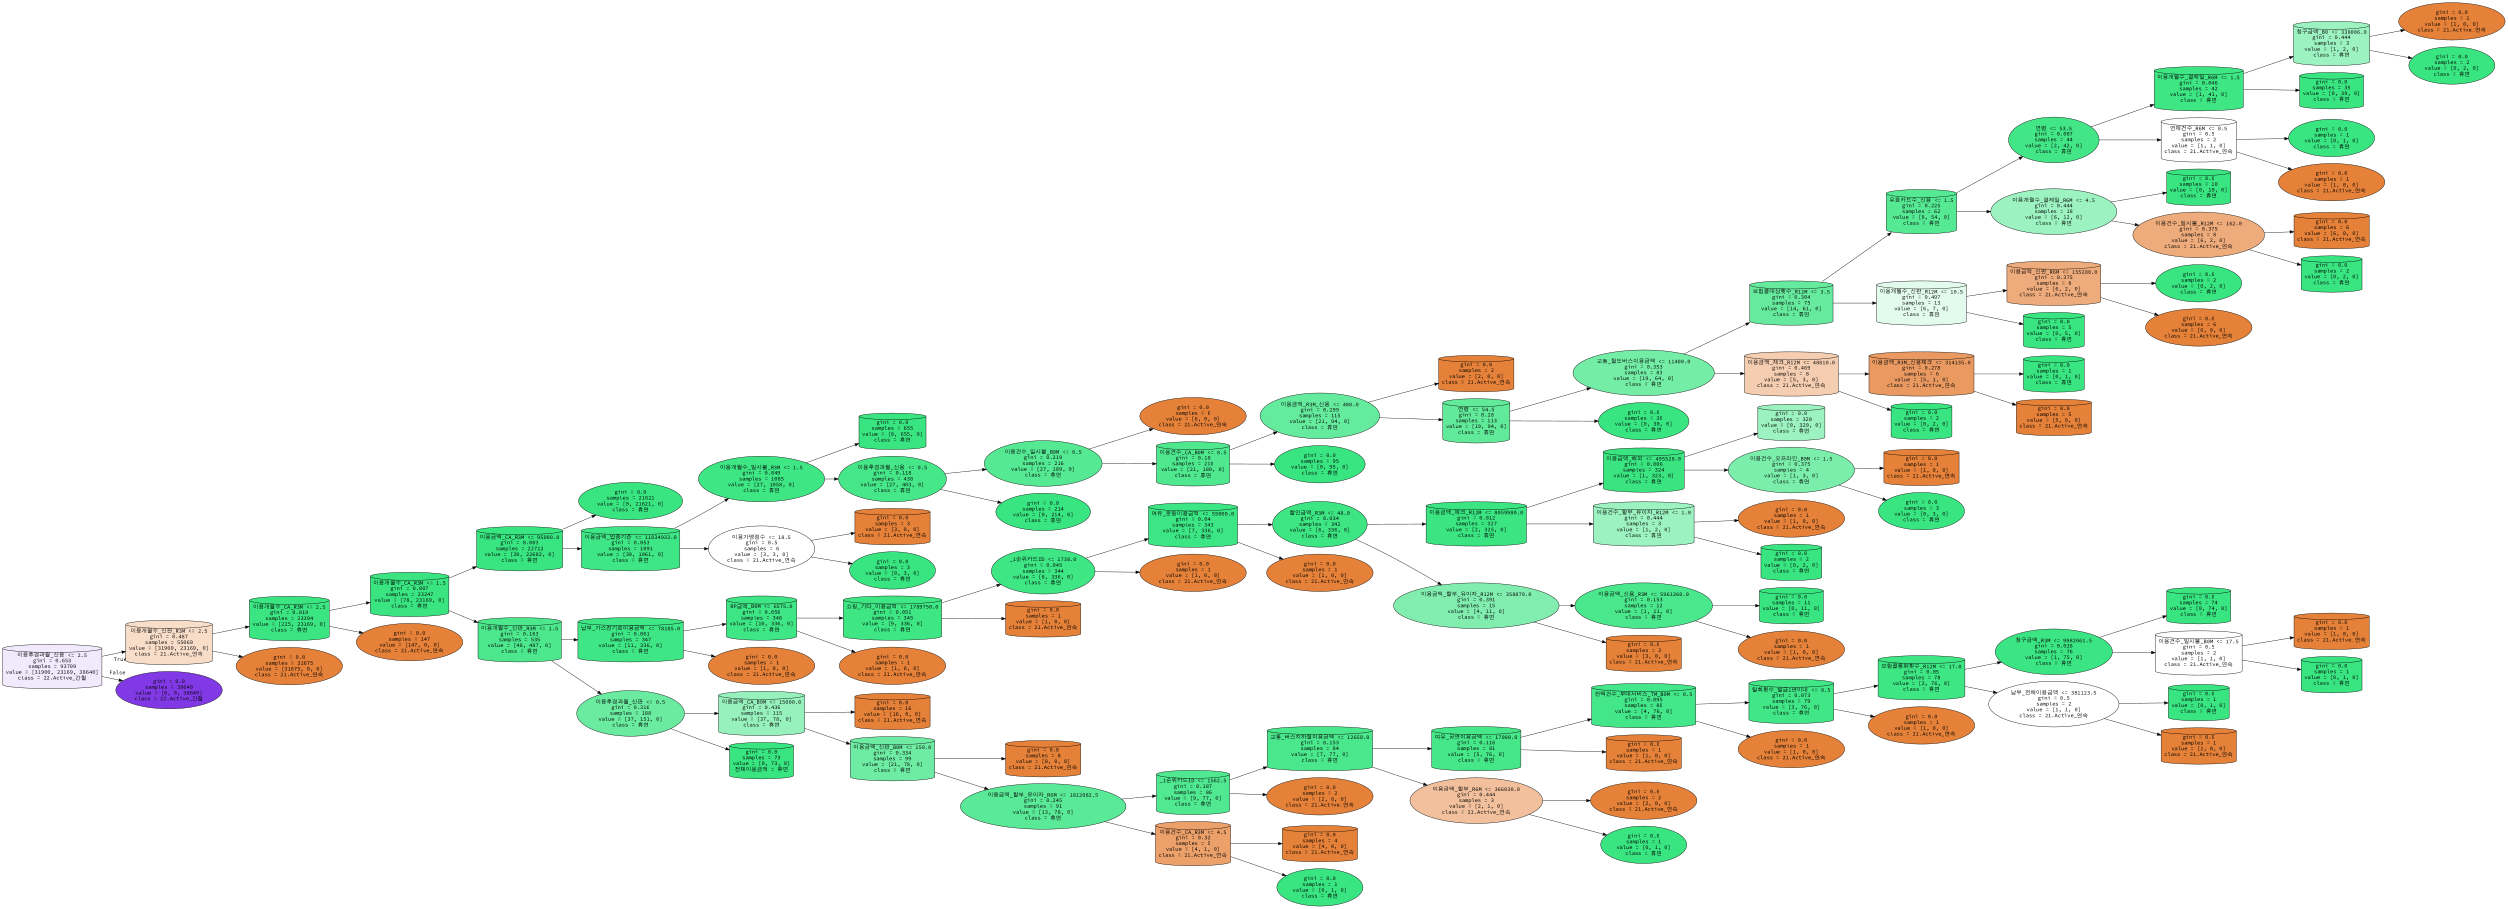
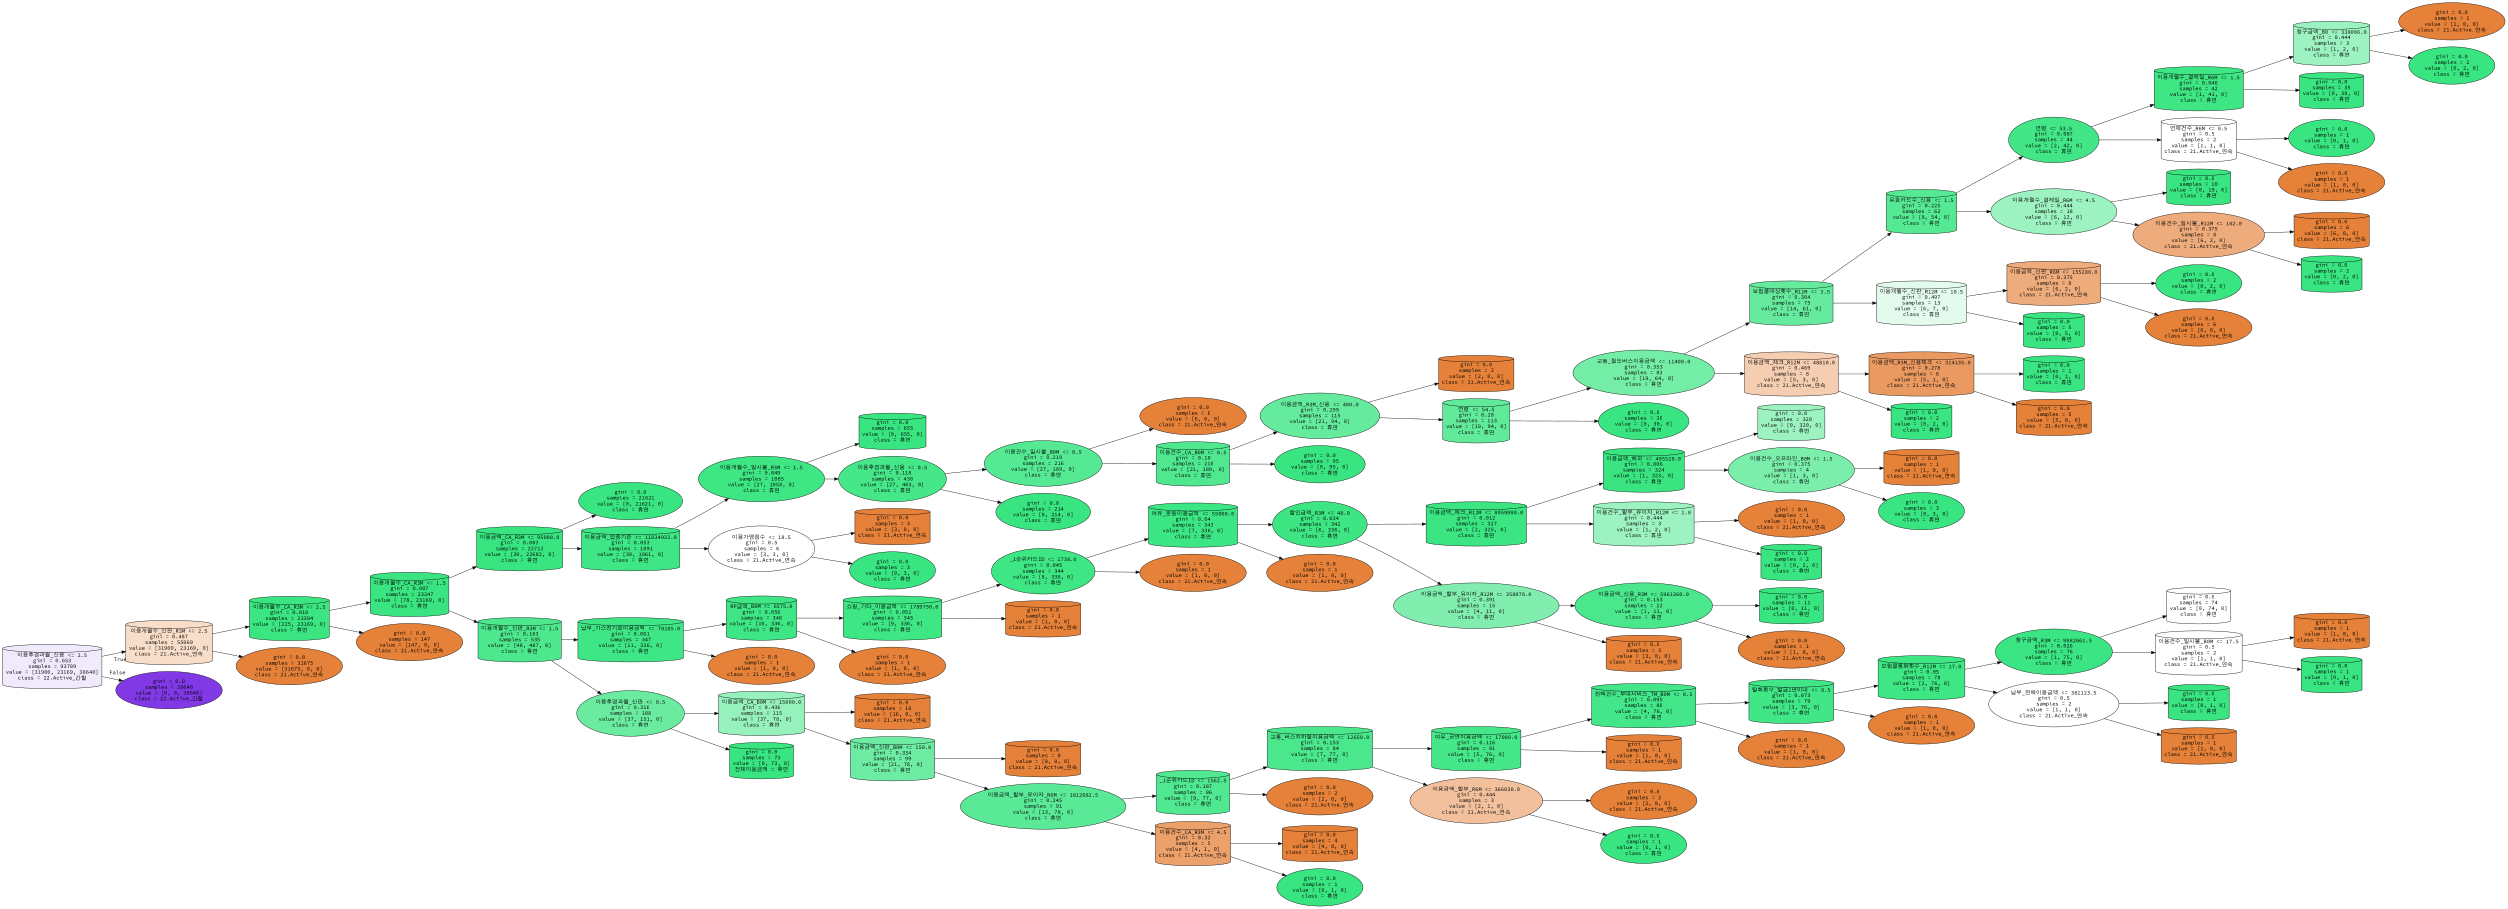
(2199, 606) -> (2199, 606)
